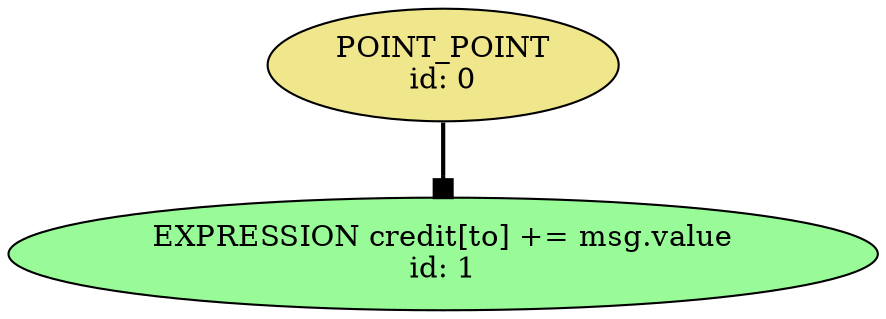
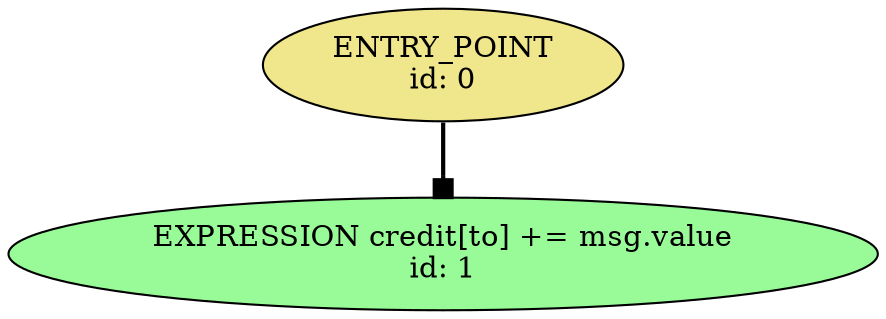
(443, 65) -> (443, 65)
